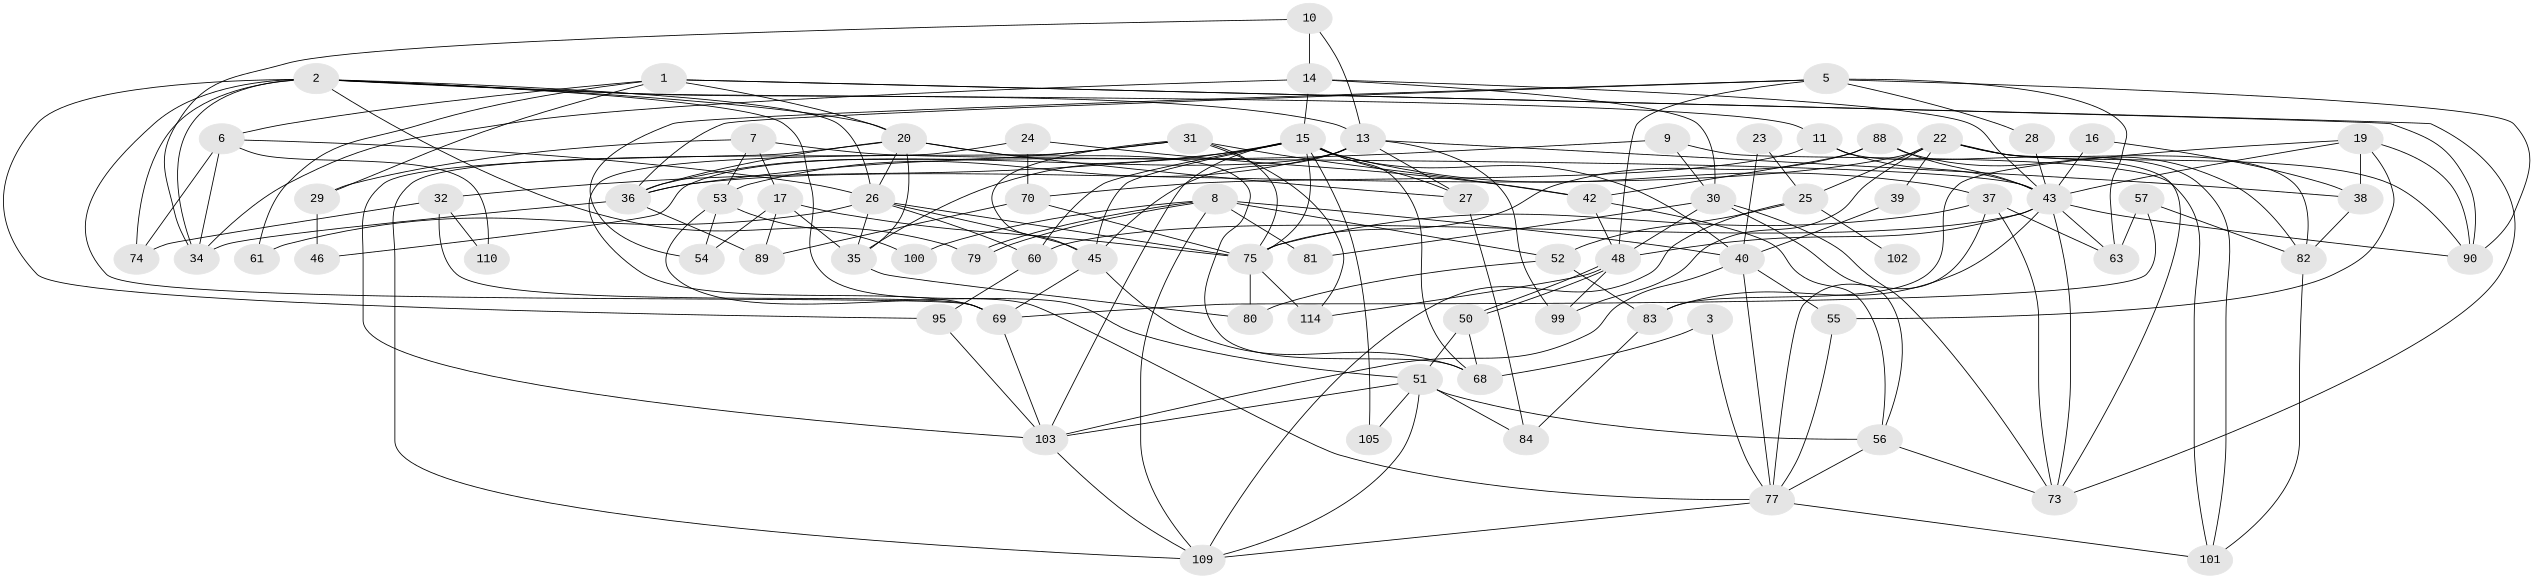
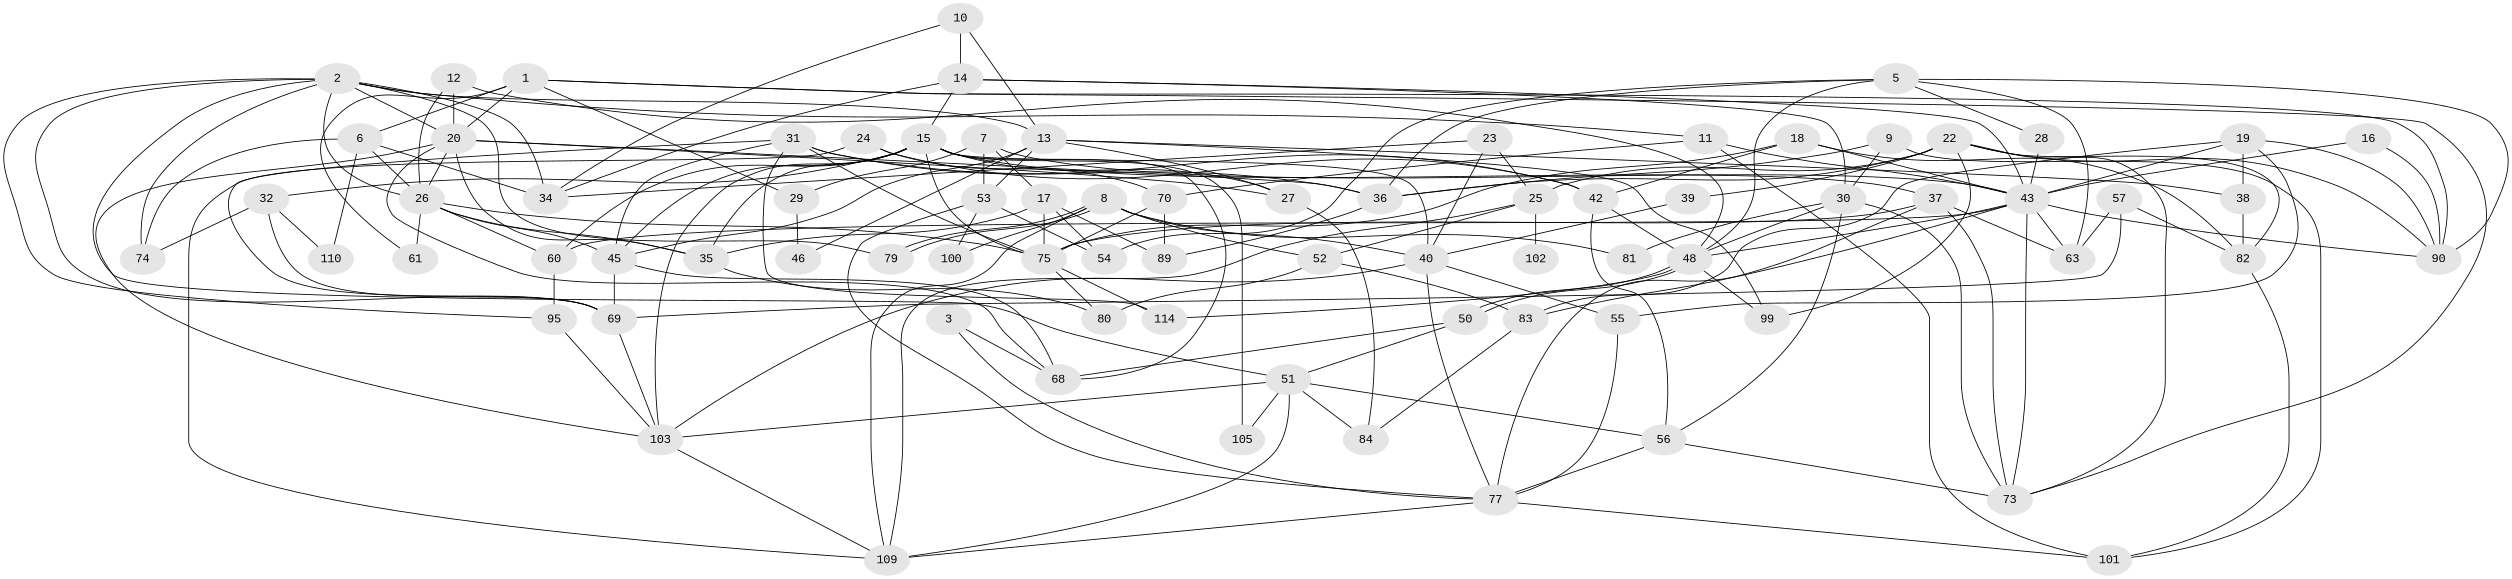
none -> (454, 79)
(1880, 139) -> (1797, 139)
(2229, 161) -> (2429, 187)
(330, 229) -> (883, 177)
